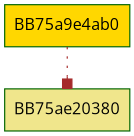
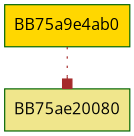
(67, 110) -> (67, 110)
